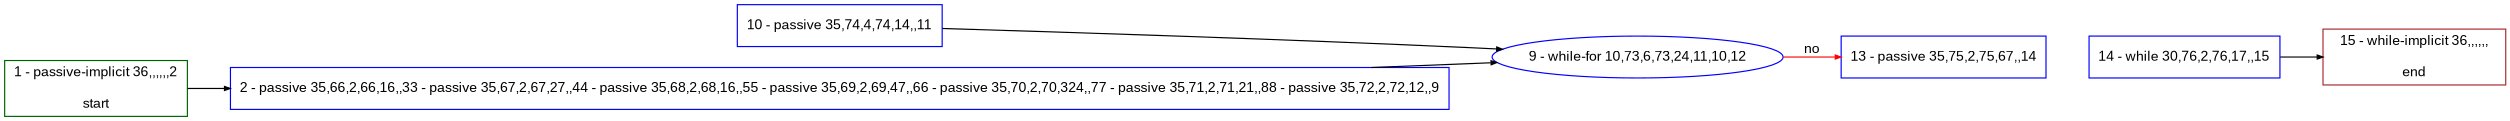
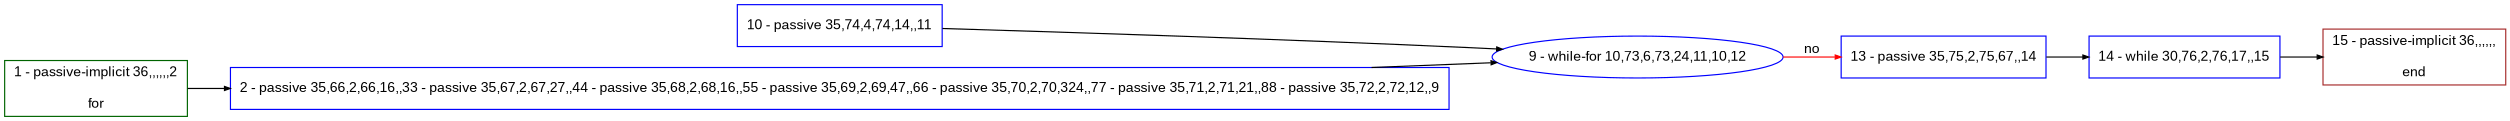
none -> (2065, 57)
(2414, 57) -> (2414, 57)
(96, 88) -> (96, 88)
